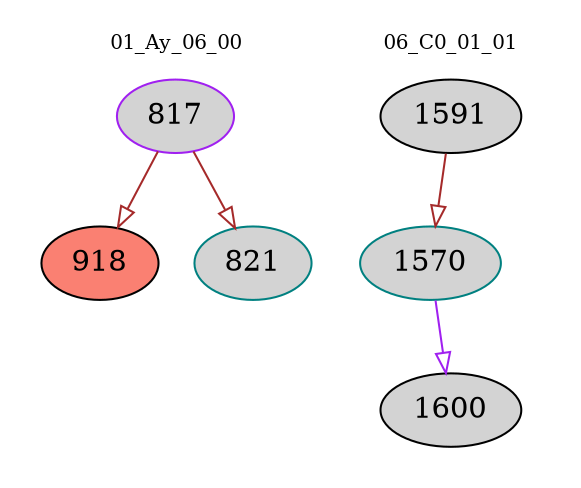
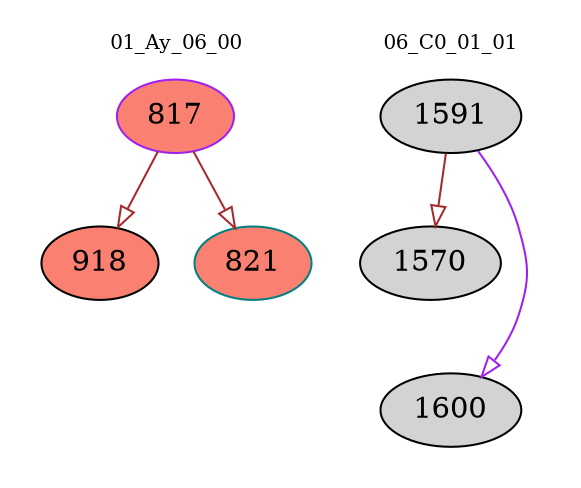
(175, 116) -> (175, 116)
(253, 263) -> (253, 263)
(430, 263) -> (430, 263)
(439, 327) -> (525, 254)
